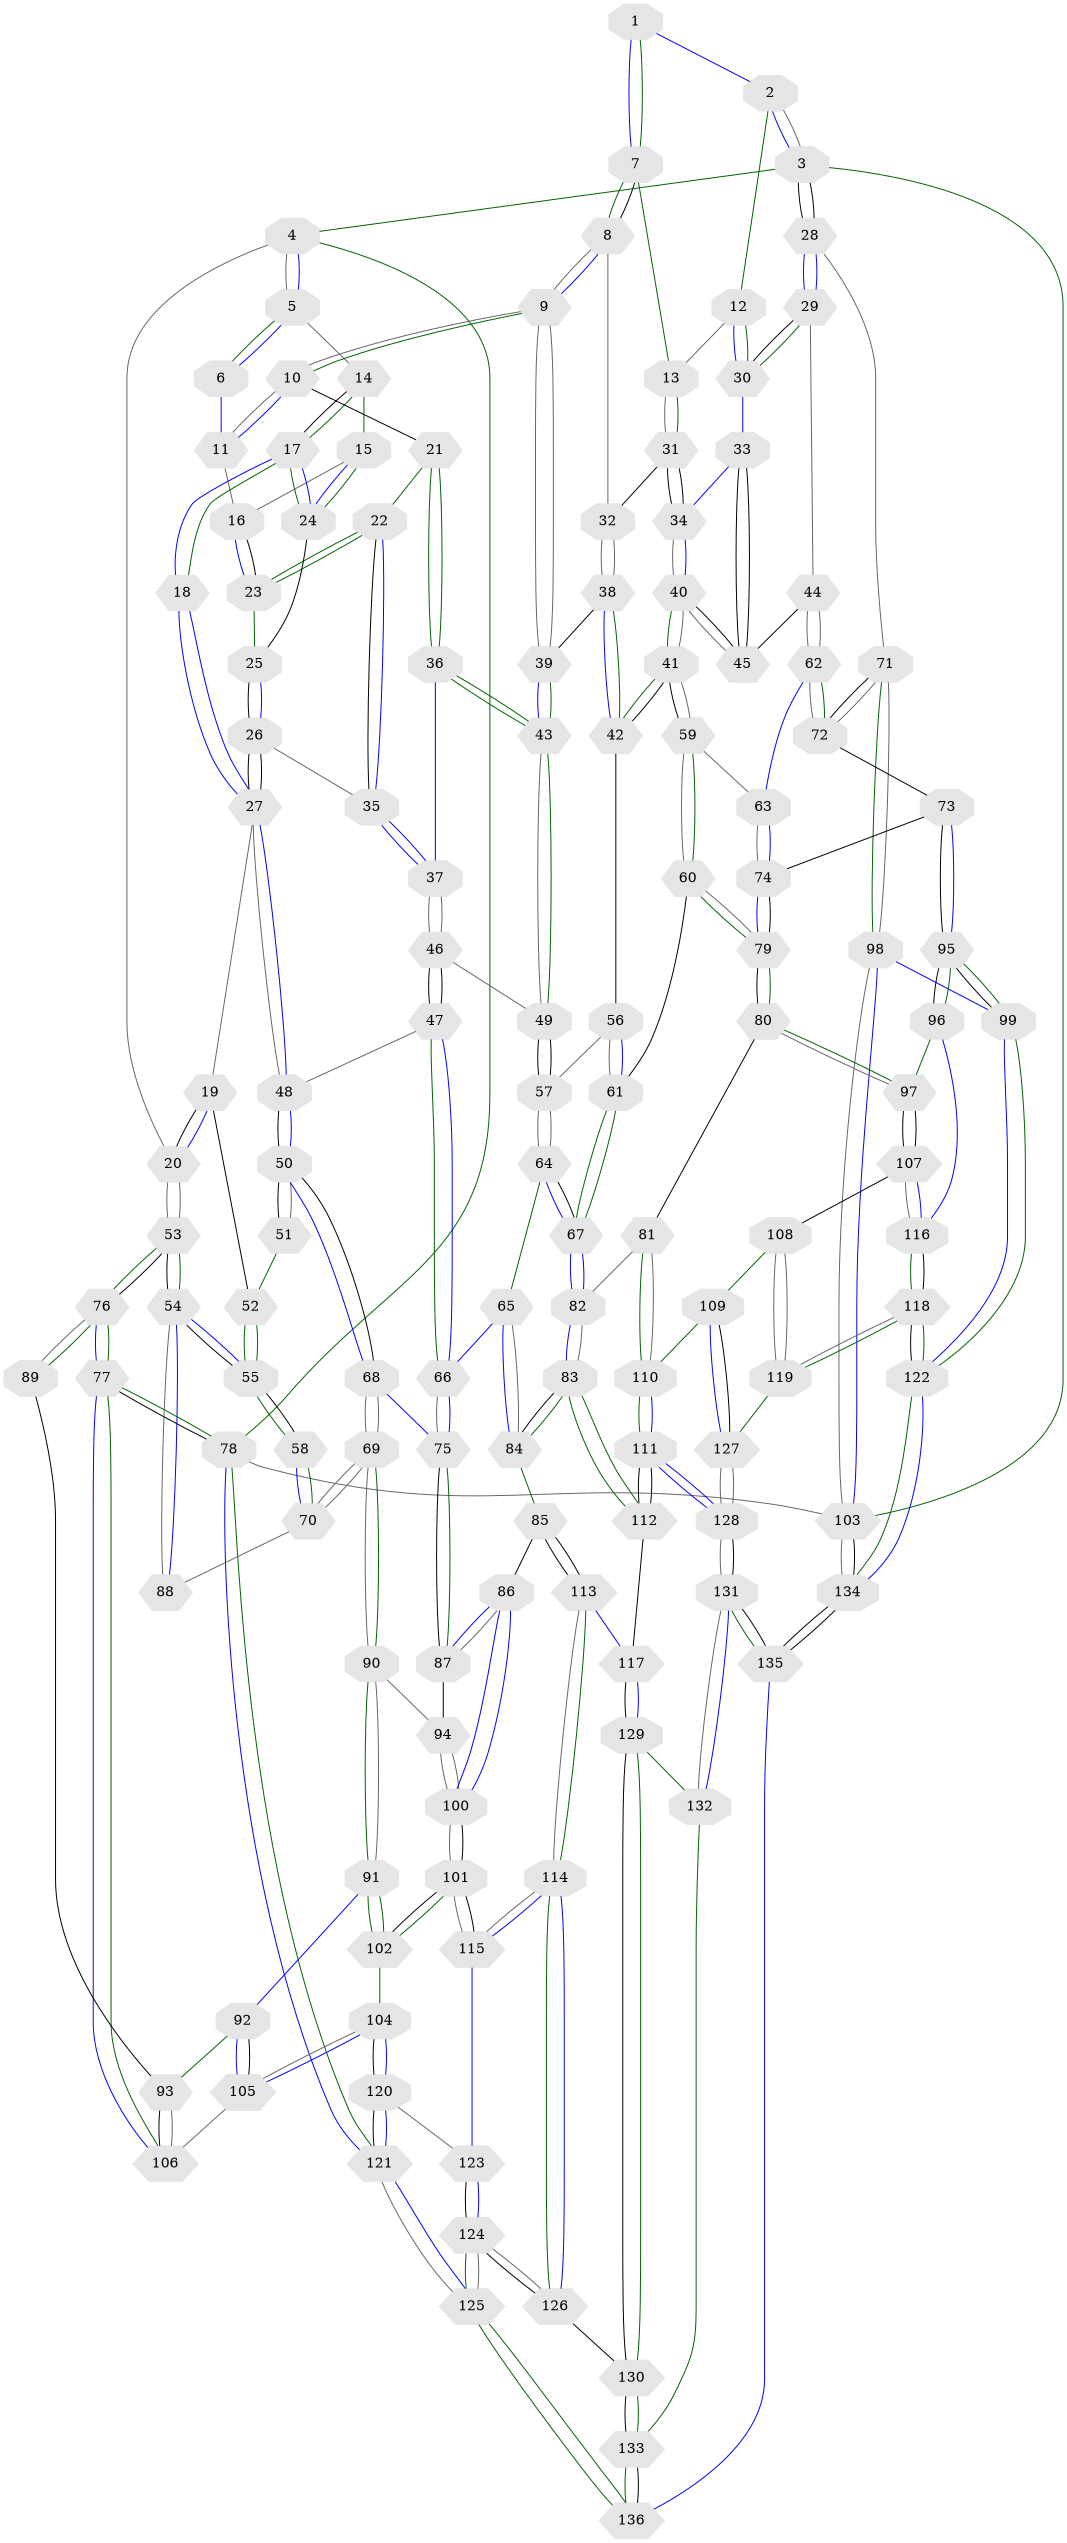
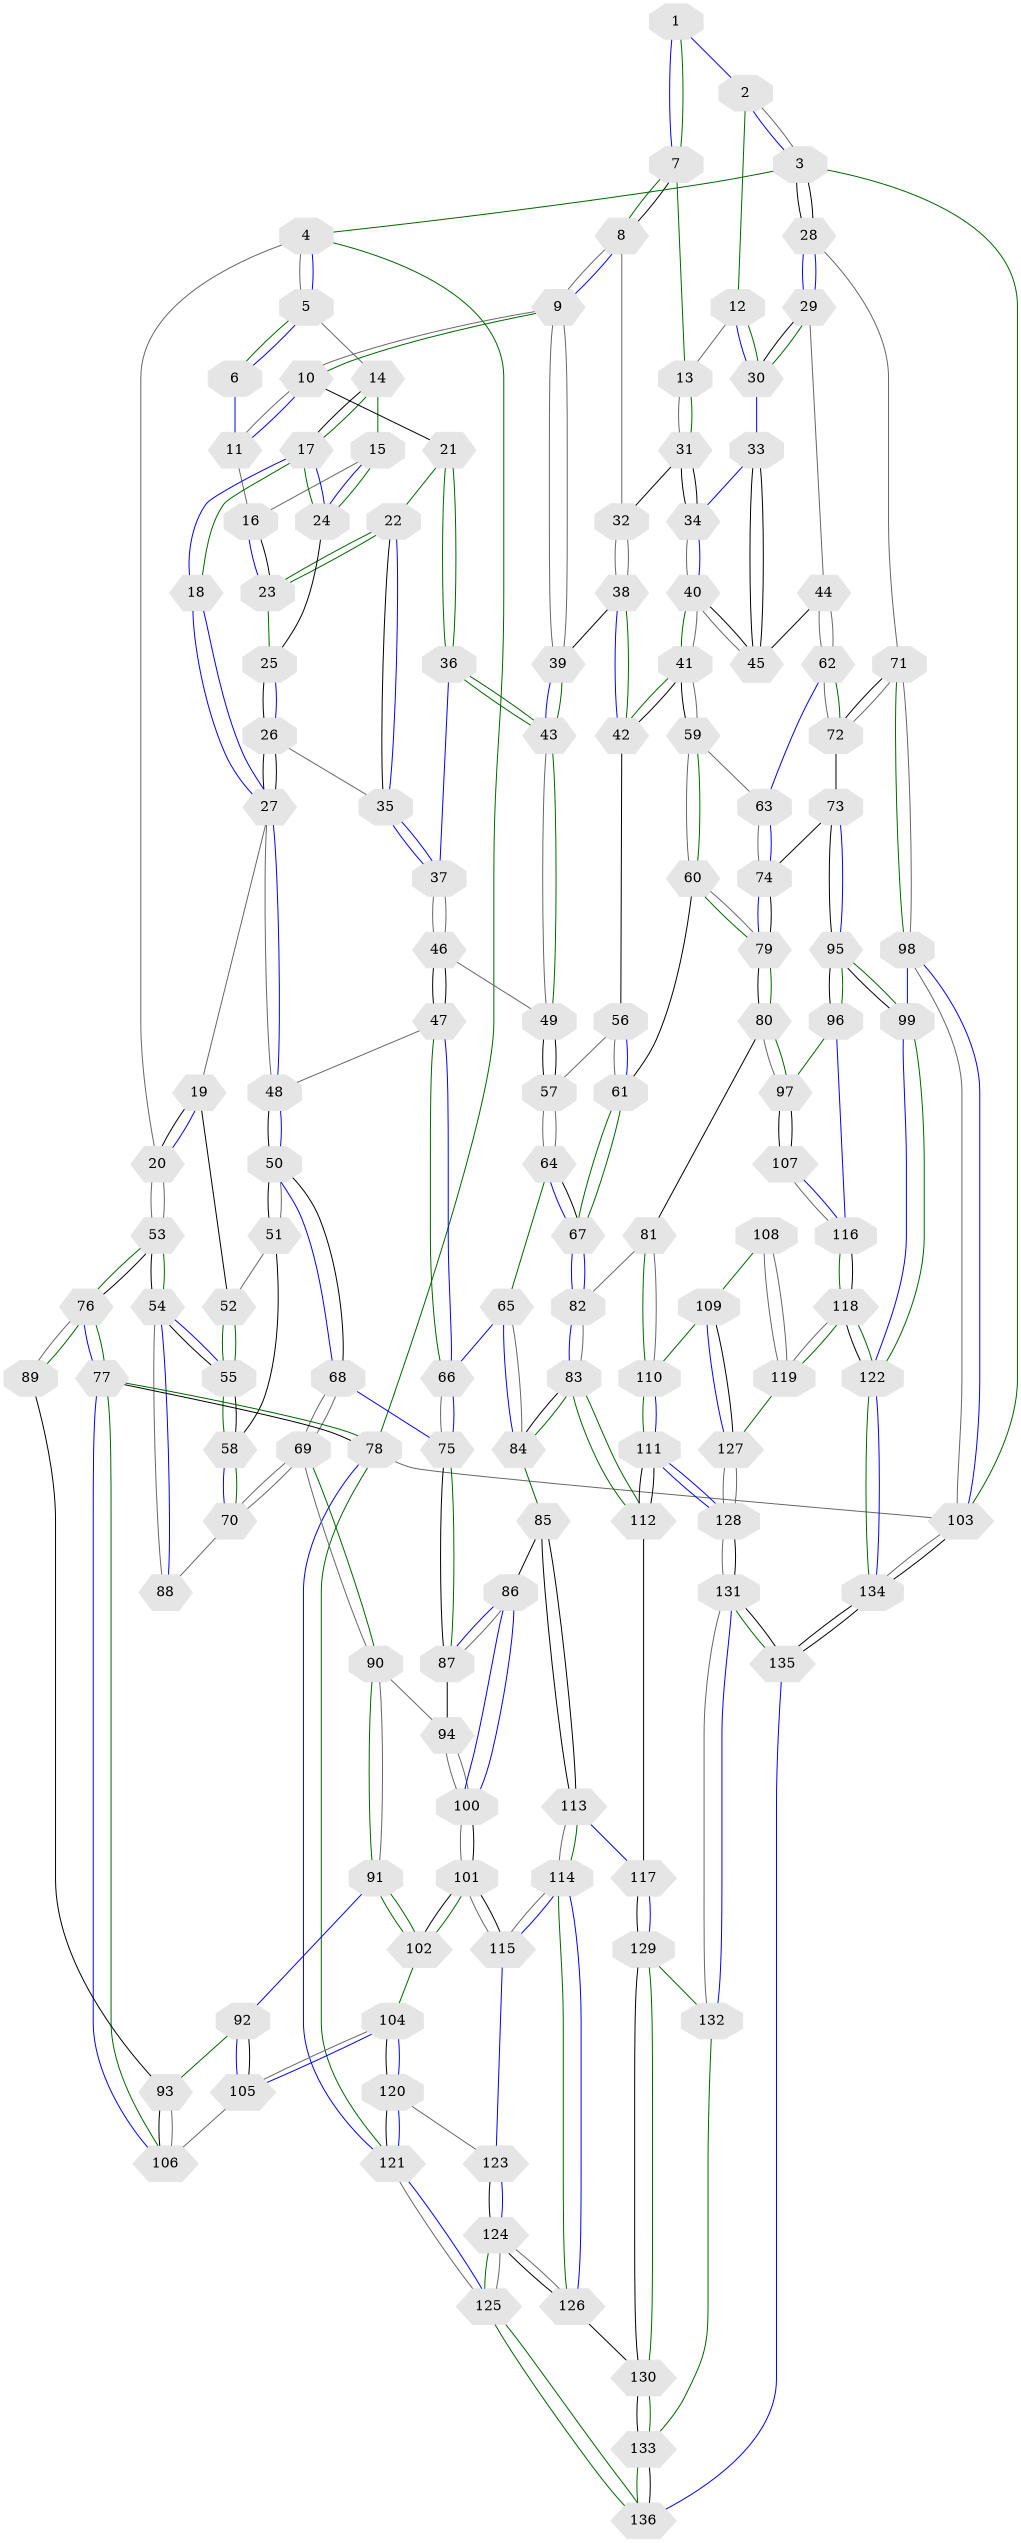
(849, 1198) -> none
(268, 1271) -> (252, 1271)
none -> (275, 1347)
